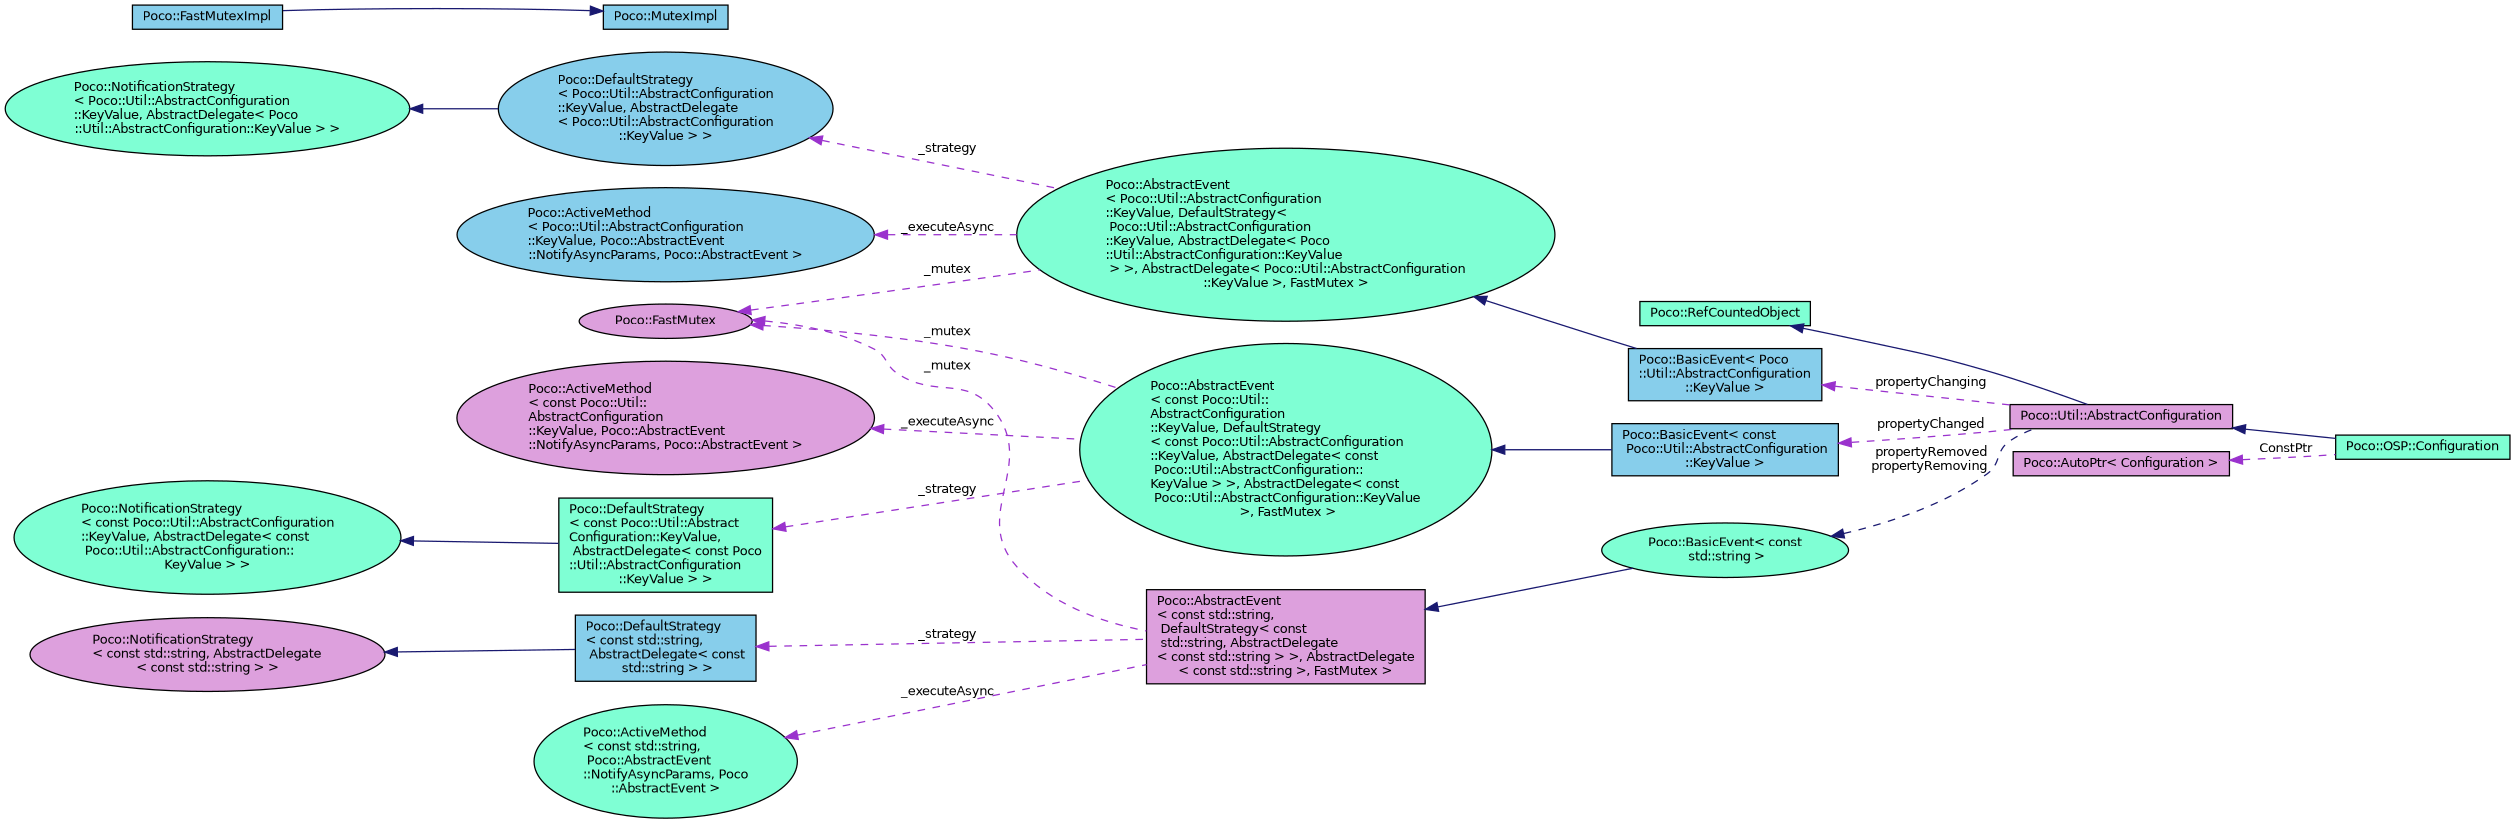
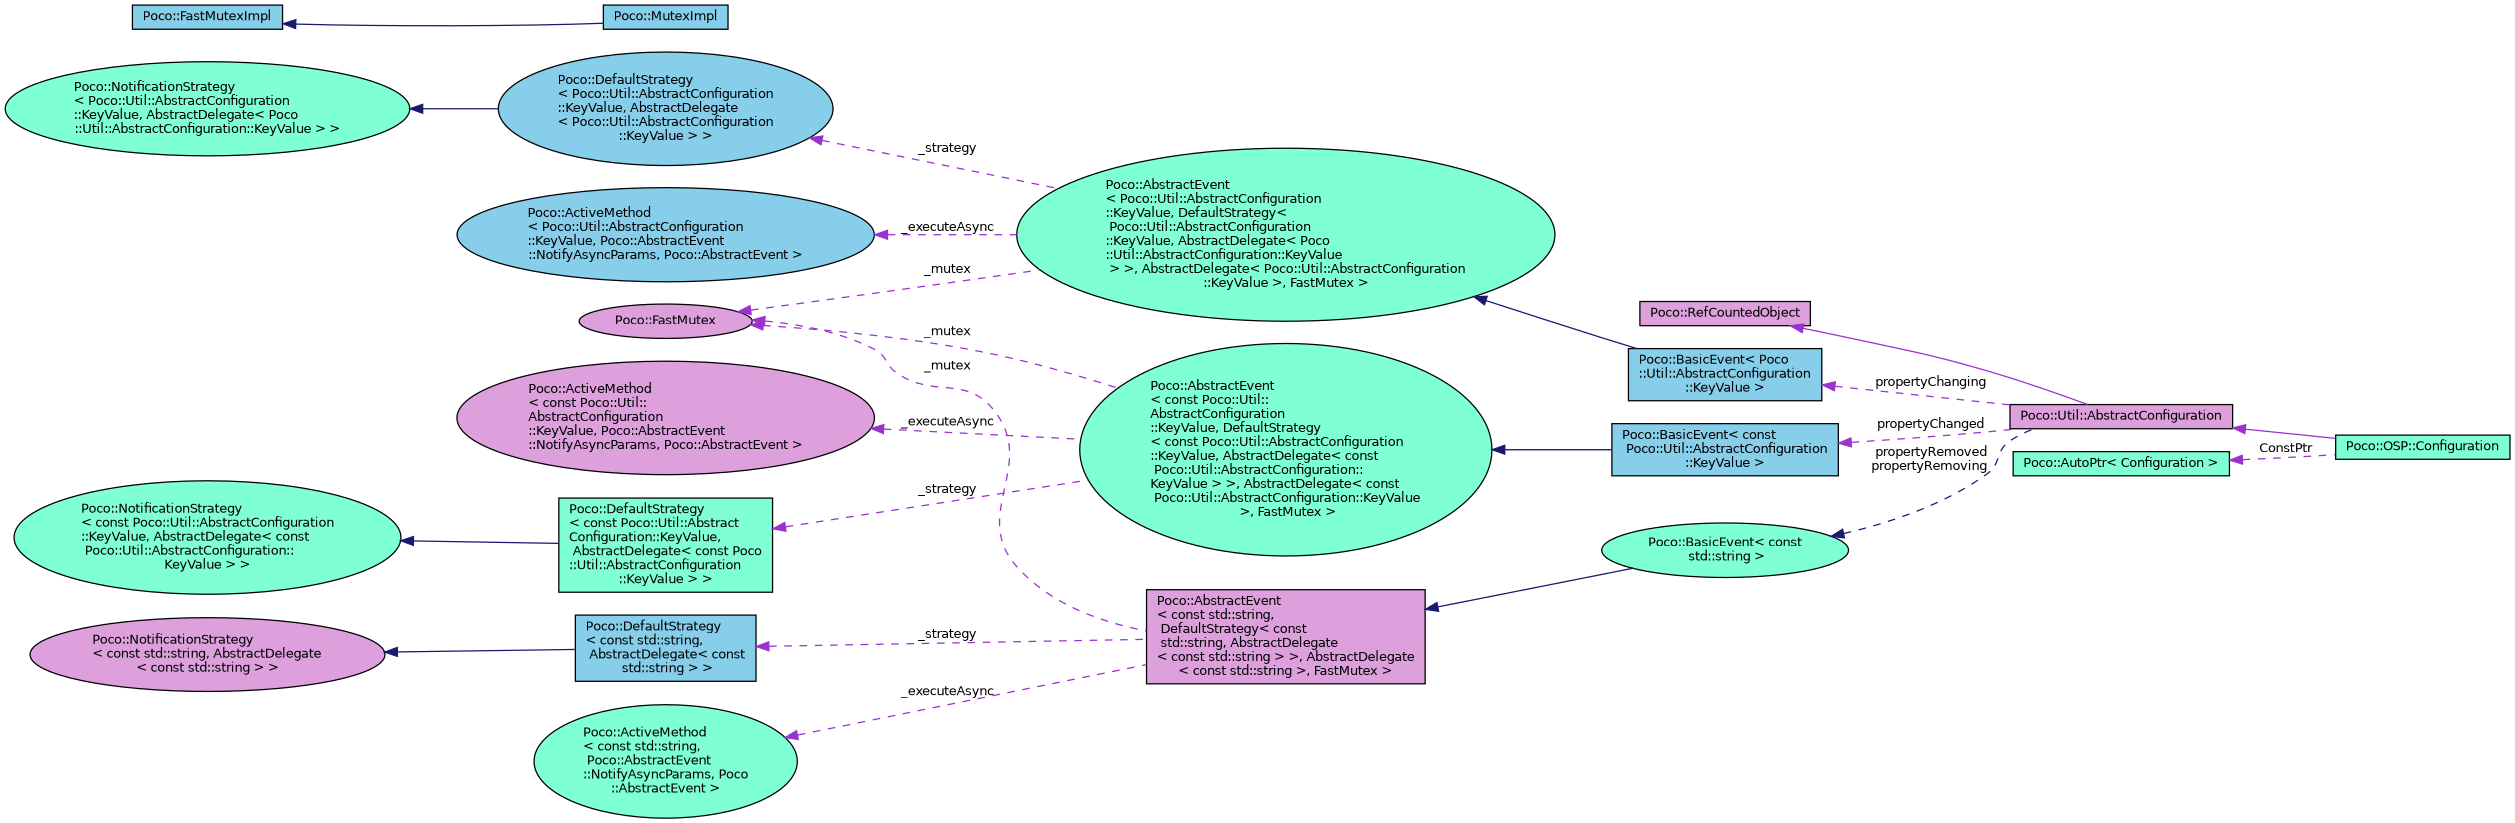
(436, 9) -> (449, 26)
(1725, 314) -> (1725, 314)
(1947, 360) -> (1947, 360)
(2291, 434) -> (2291, 434)
(2121, 464) -> (2121, 464)
